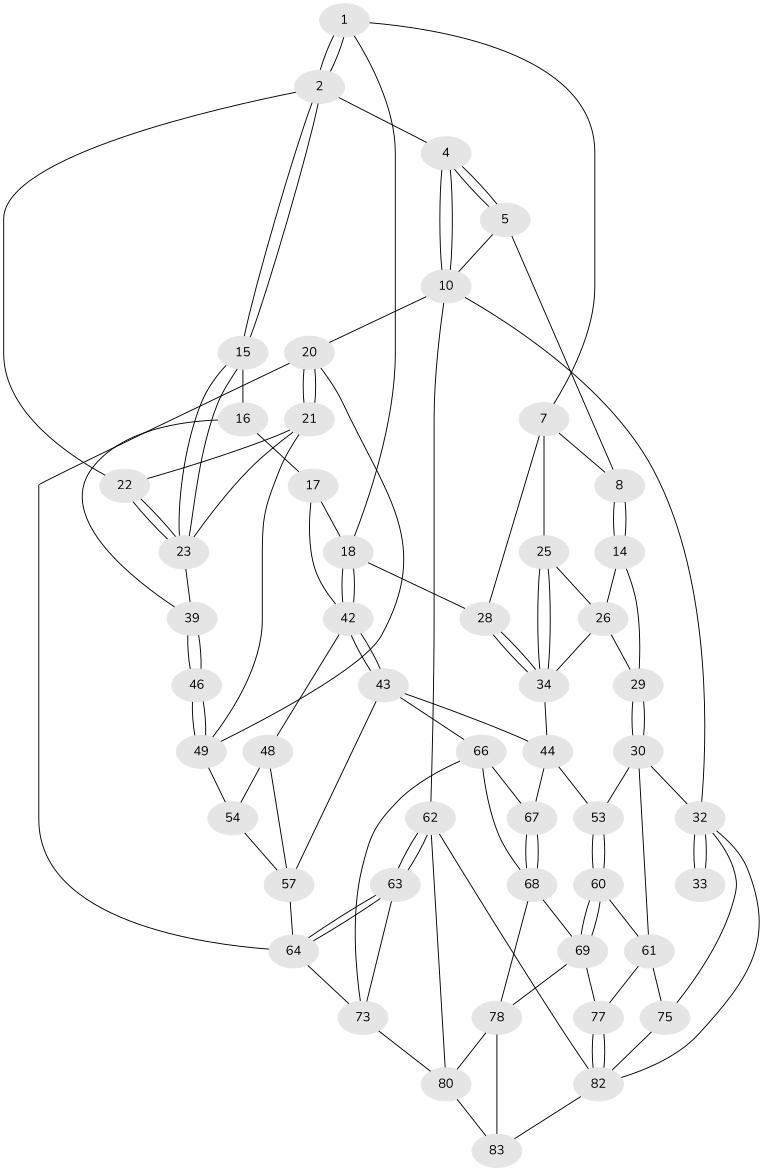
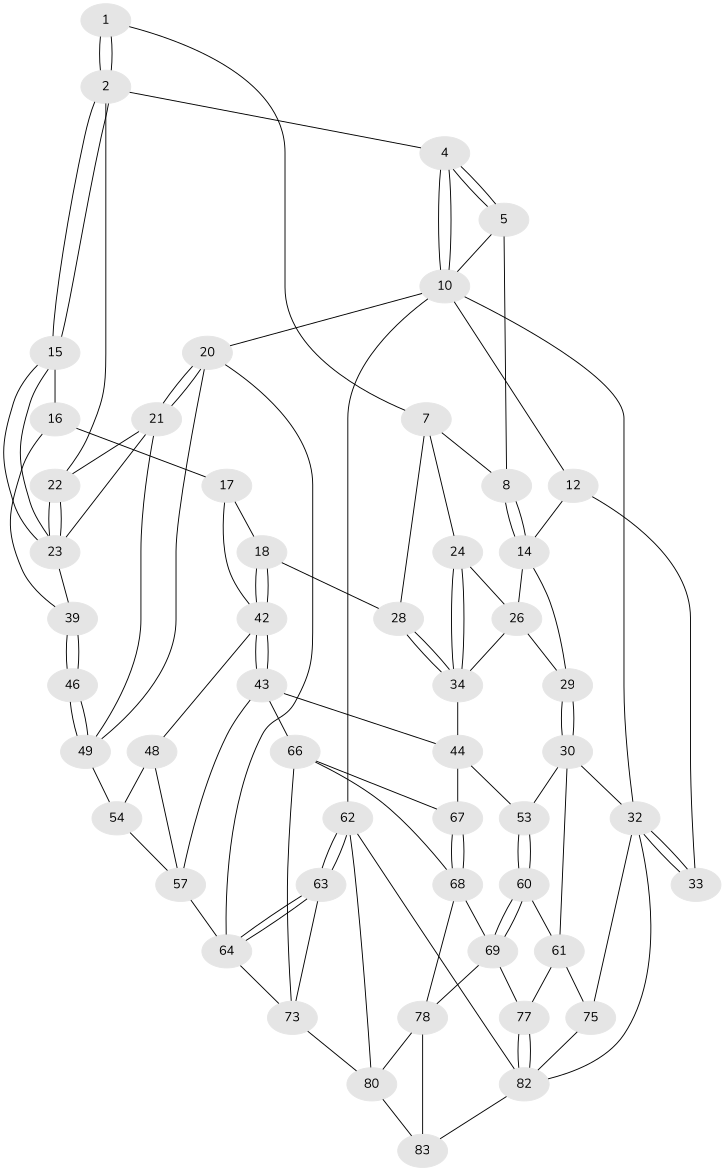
(395, 284) -> none
none -> (573, 486)
(544, 552) -> (458, 552)
